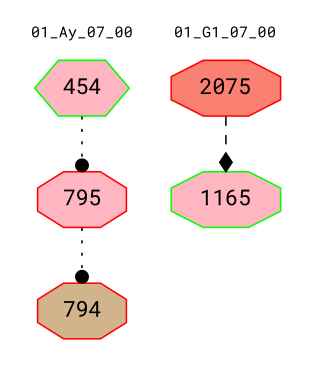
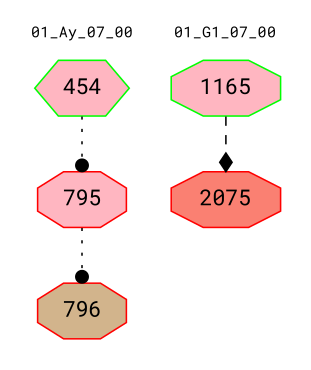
(226, 135) -> (226, 135)
(82, 311) -> (82, 311)
